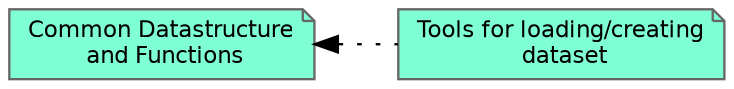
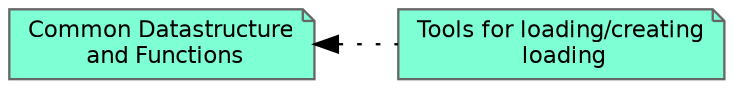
(561, 44) -> (561, 44)
